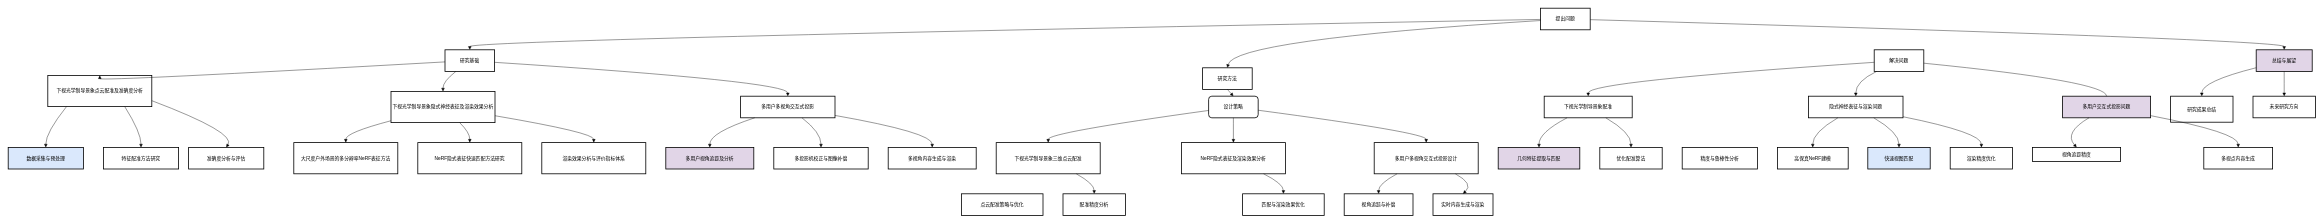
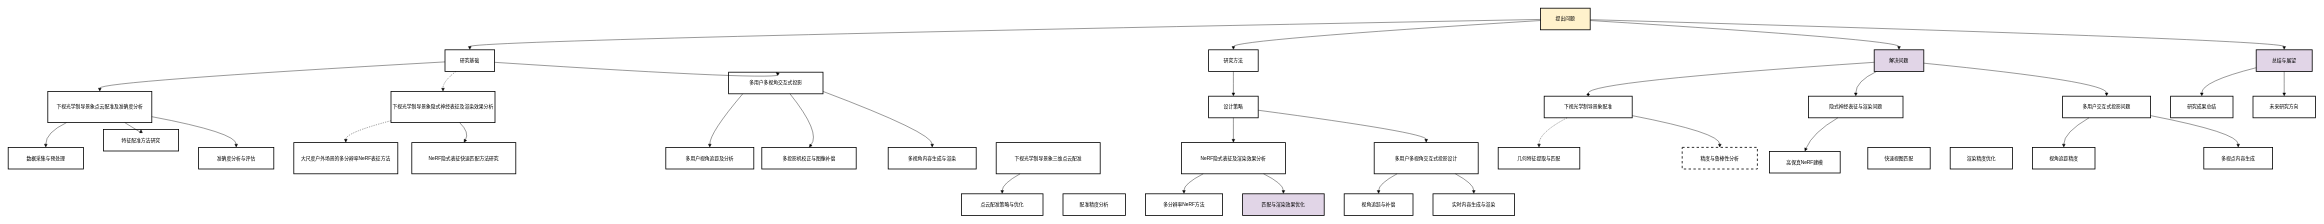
(1565, 19) -> (1565, 19)
none -> (1897, 46)
(1899, 61) -> (1899, 61)
(448, 78) -> (448, 78)
(1227, 79) -> (1233, 61)
(100, 91) -> (100, 107)
(1590, 91) -> (1590, 92)
(2105, 93) -> (2106, 92)
(788, 107) -> (776, 83)
(1233, 107) -> (1233, 107)
(2107, 107) -> (2107, 107)
(2202, 109) -> (2202, 107)
(366, 128) -> (366, 128)
(1551, 128) -> (1551, 128)
(592, 137) -> none
(1050, 138) -> none
none -> (1719, 142)
(1631, 143) -> none
(1899, 143) -> none
(1981, 143) -> none
(2077, 154) -> (2064, 158)
(46, 158) -> (46, 158)
(141, 158) -> (141, 140)
(226, 158) -> (236, 158)
(470, 158) -> (464, 158)
(594, 158) -> none
(710, 158) -> (710, 158)
(821, 158) -> (809, 158)
(1539, 158) -> (1539, 158)
(1631, 158) -> none
(1720, 158) -> (1720, 158)
(1813, 158) -> (1805, 162)
(1899, 158) -> (1899, 158)
none -> (1002, 189)
(1094, 189) -> none
none -> (1184, 189)
none -> (1184, 205)
(1283, 205) -> (1283, 205)
(1463, 205) -> (1474, 205)
